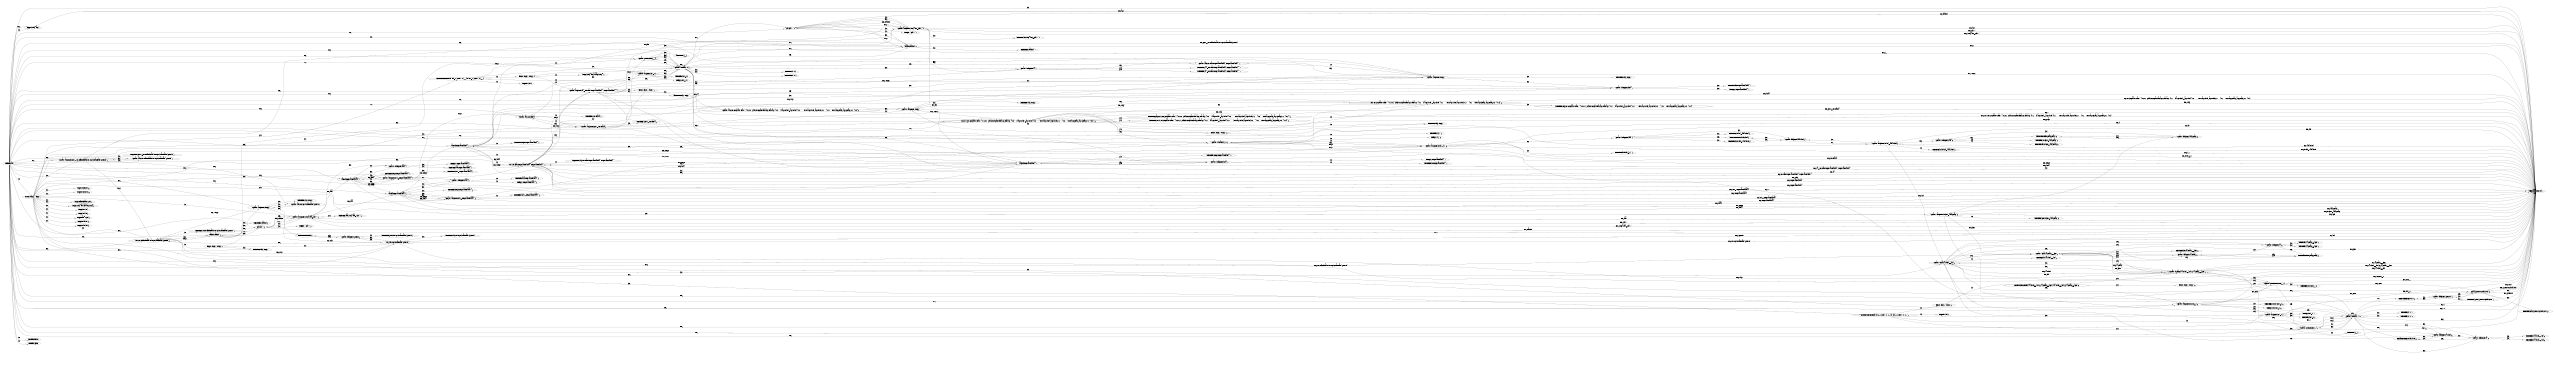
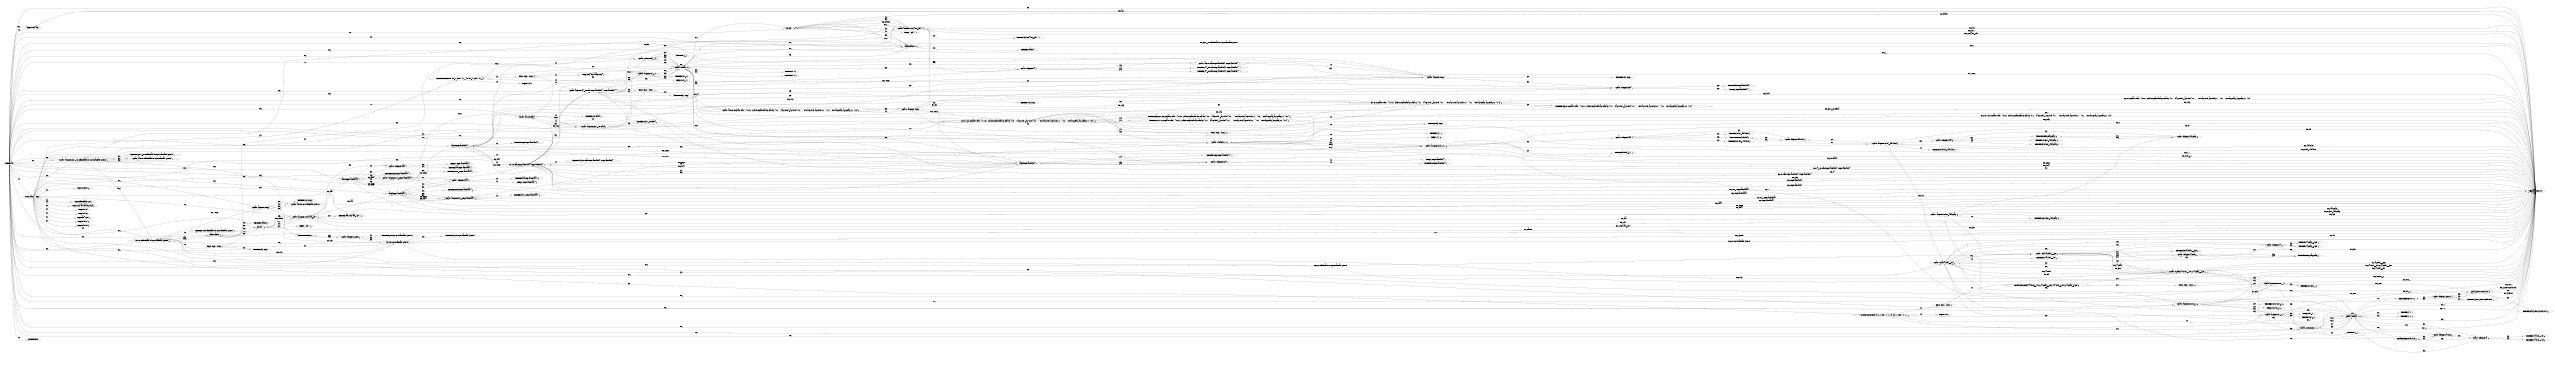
(83, 192) -> none
(33, 344) -> none
